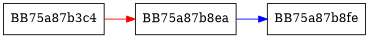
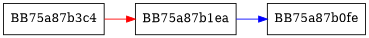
(186, 19) -> (186, 19)
(316, 19) -> (316, 19)
